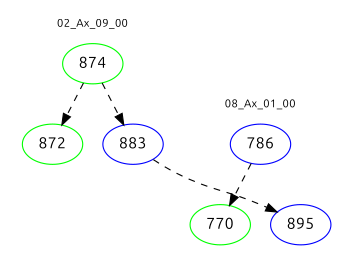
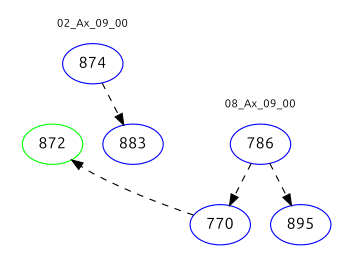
(93, 64) -> (93, 64)
(75, 99) -> (136, 194)
(261, 105) -> (261, 105)
(209, 187) -> (278, 179)
(220, 225) -> (220, 225)
